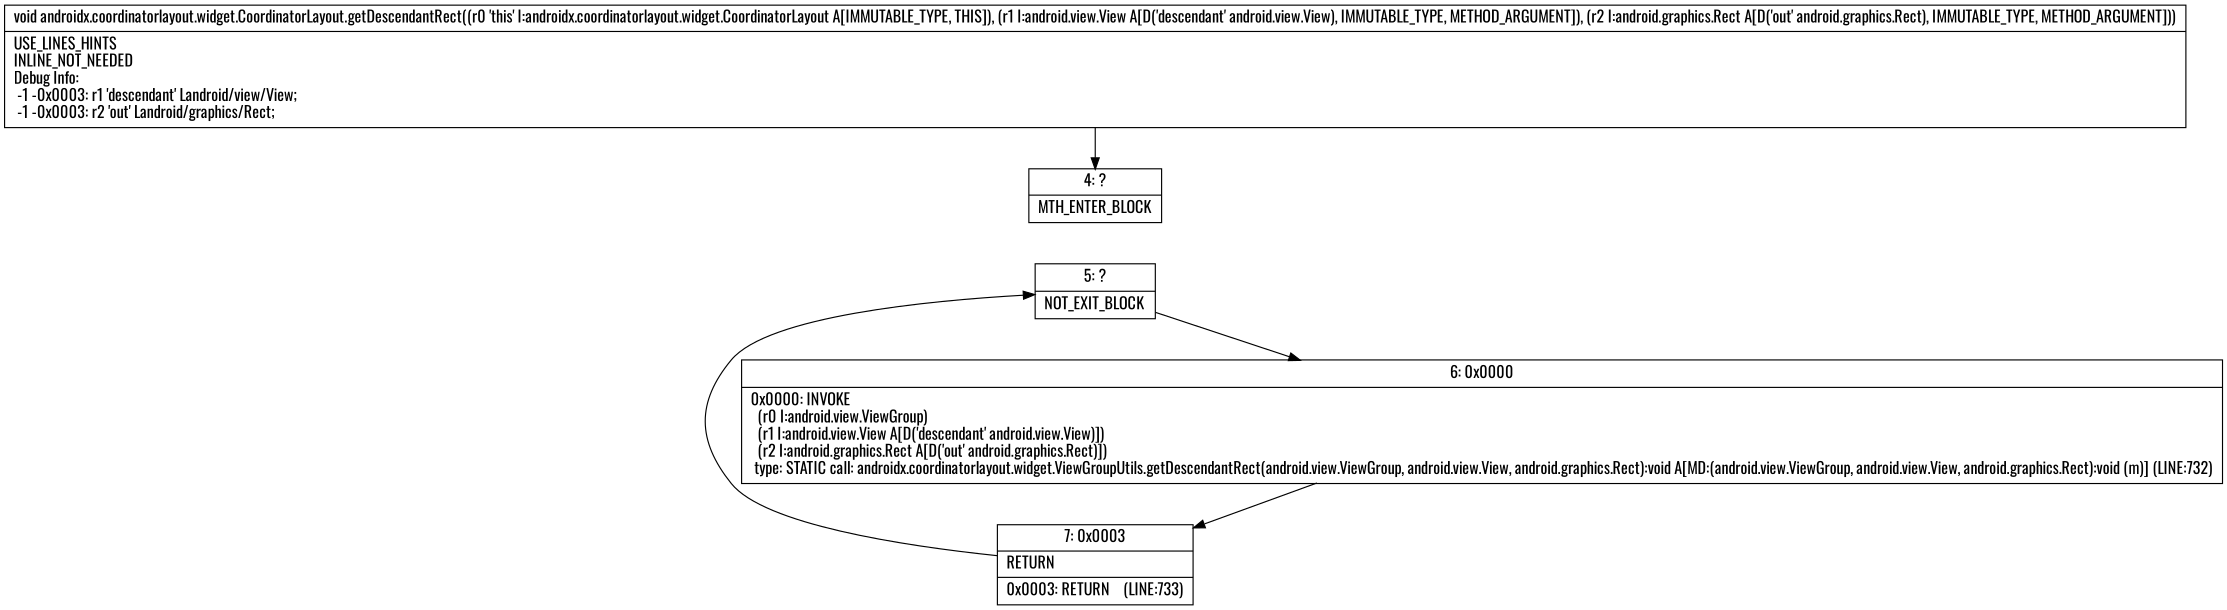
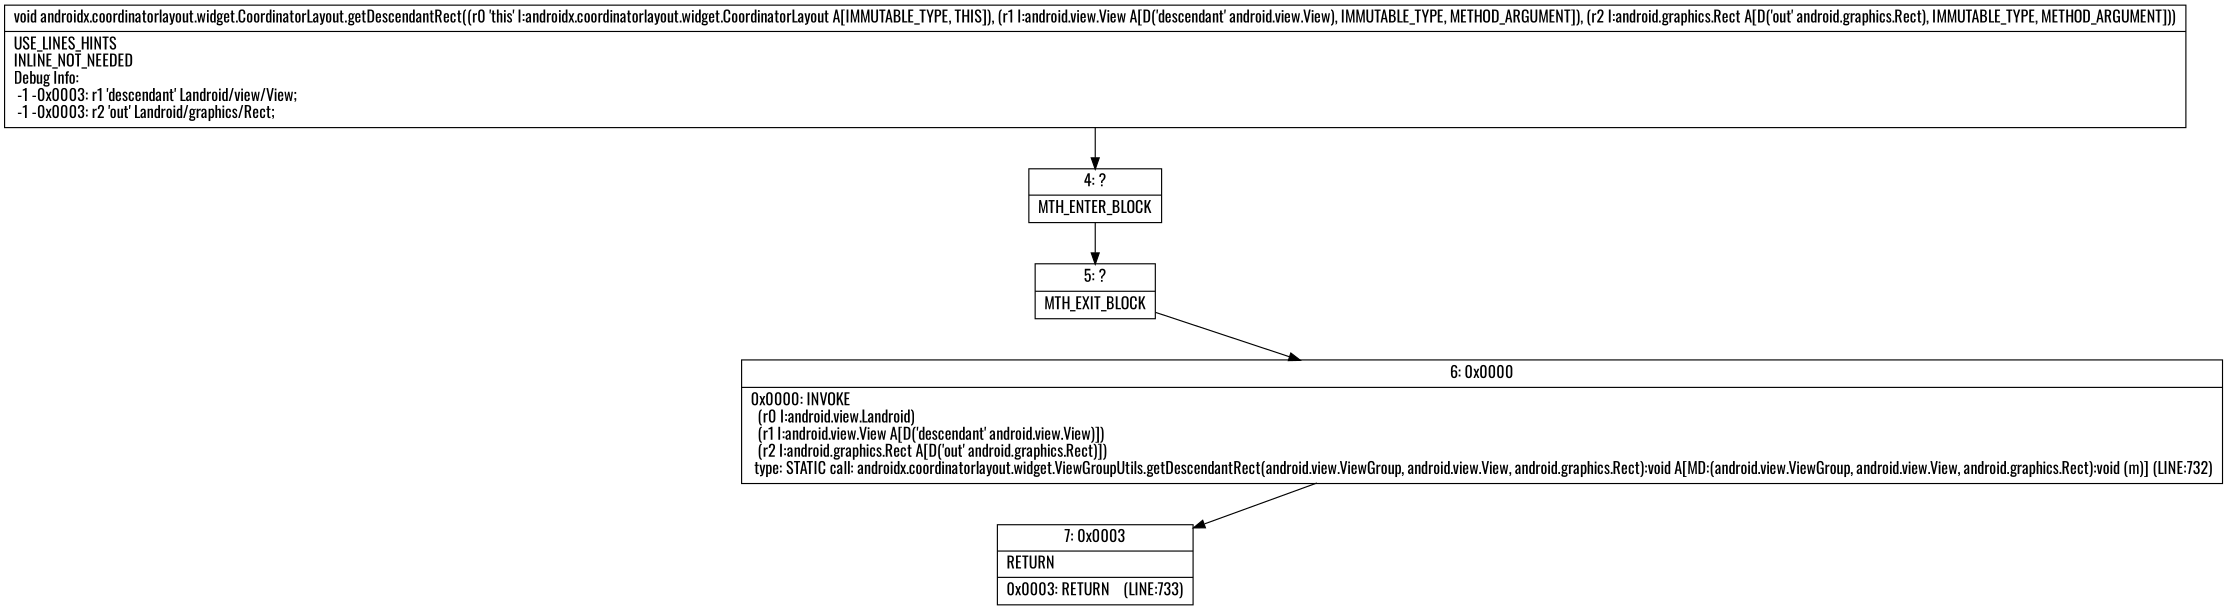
(1095, 304) -> (1095, 304)
(706, 410) -> (1095, 238)
(839, 418) -> (833, 418)
